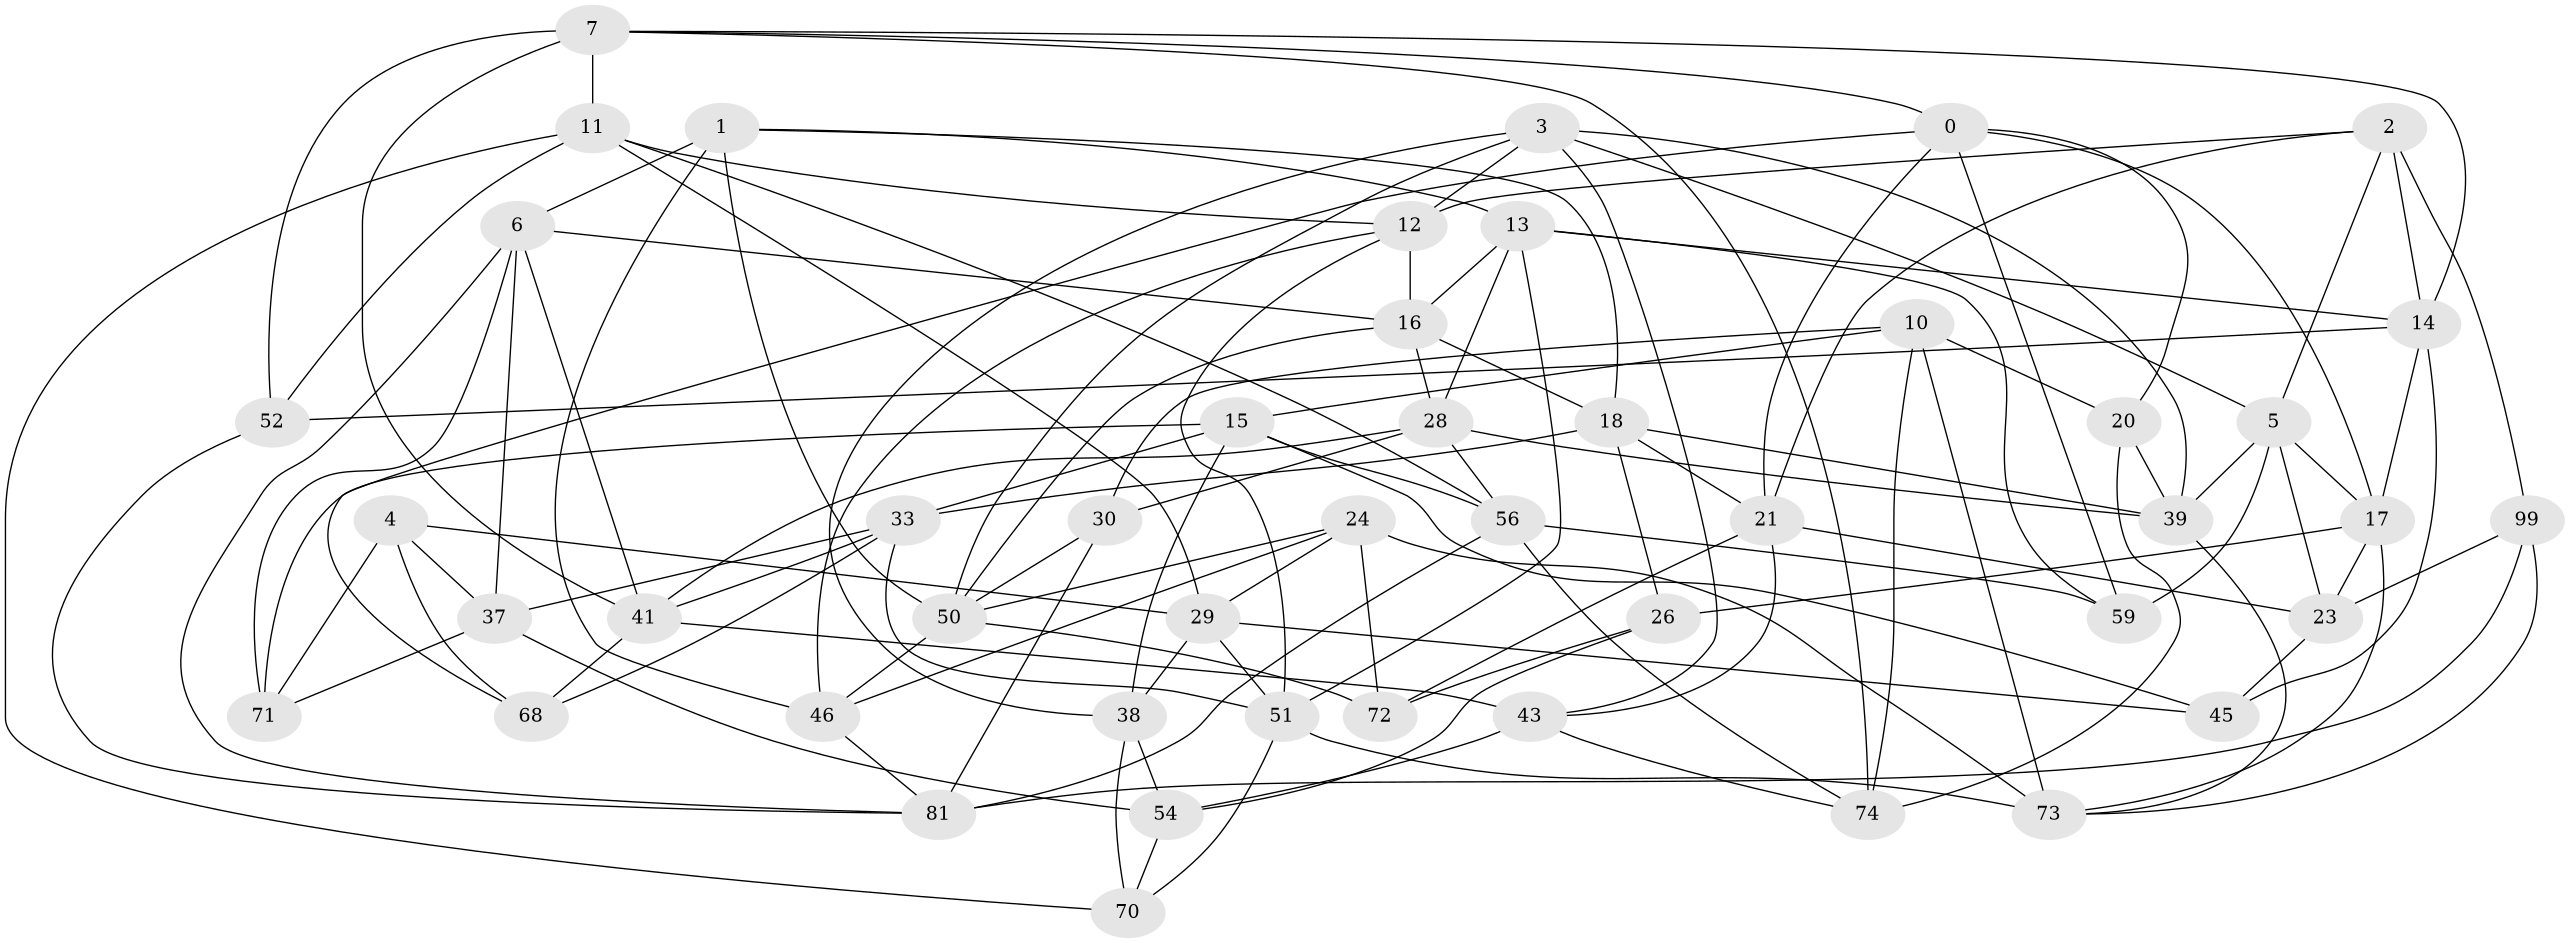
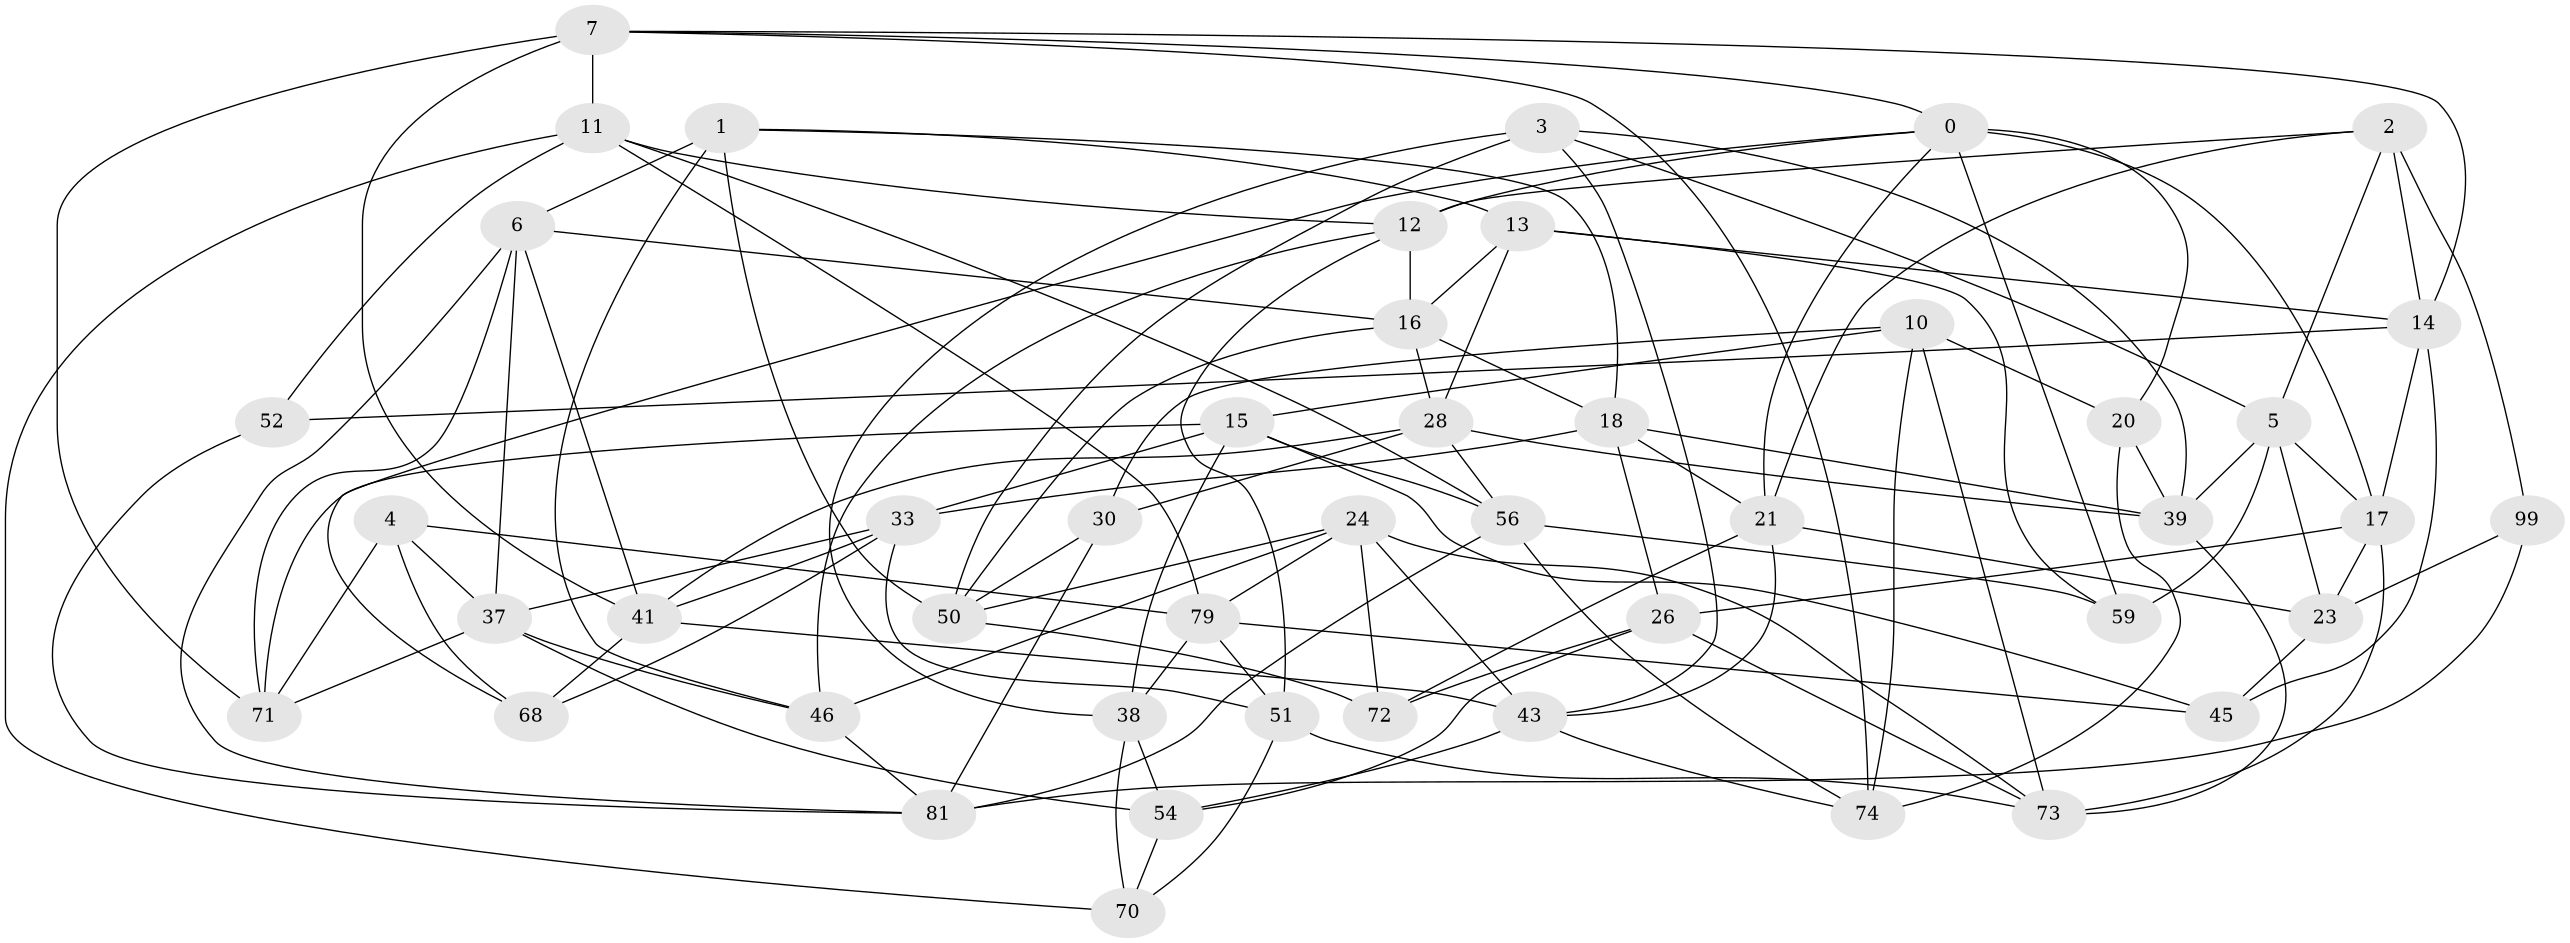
(319, 136) -> (60, 219)
(1489, 168) -> (1616, 170)
(1558, 543) -> none
none -> (1444, 618)
(1203, 619) -> (1203, 619)
(886, 668) -> (609, 662)
(2374, 761) -> (1848, 713)
